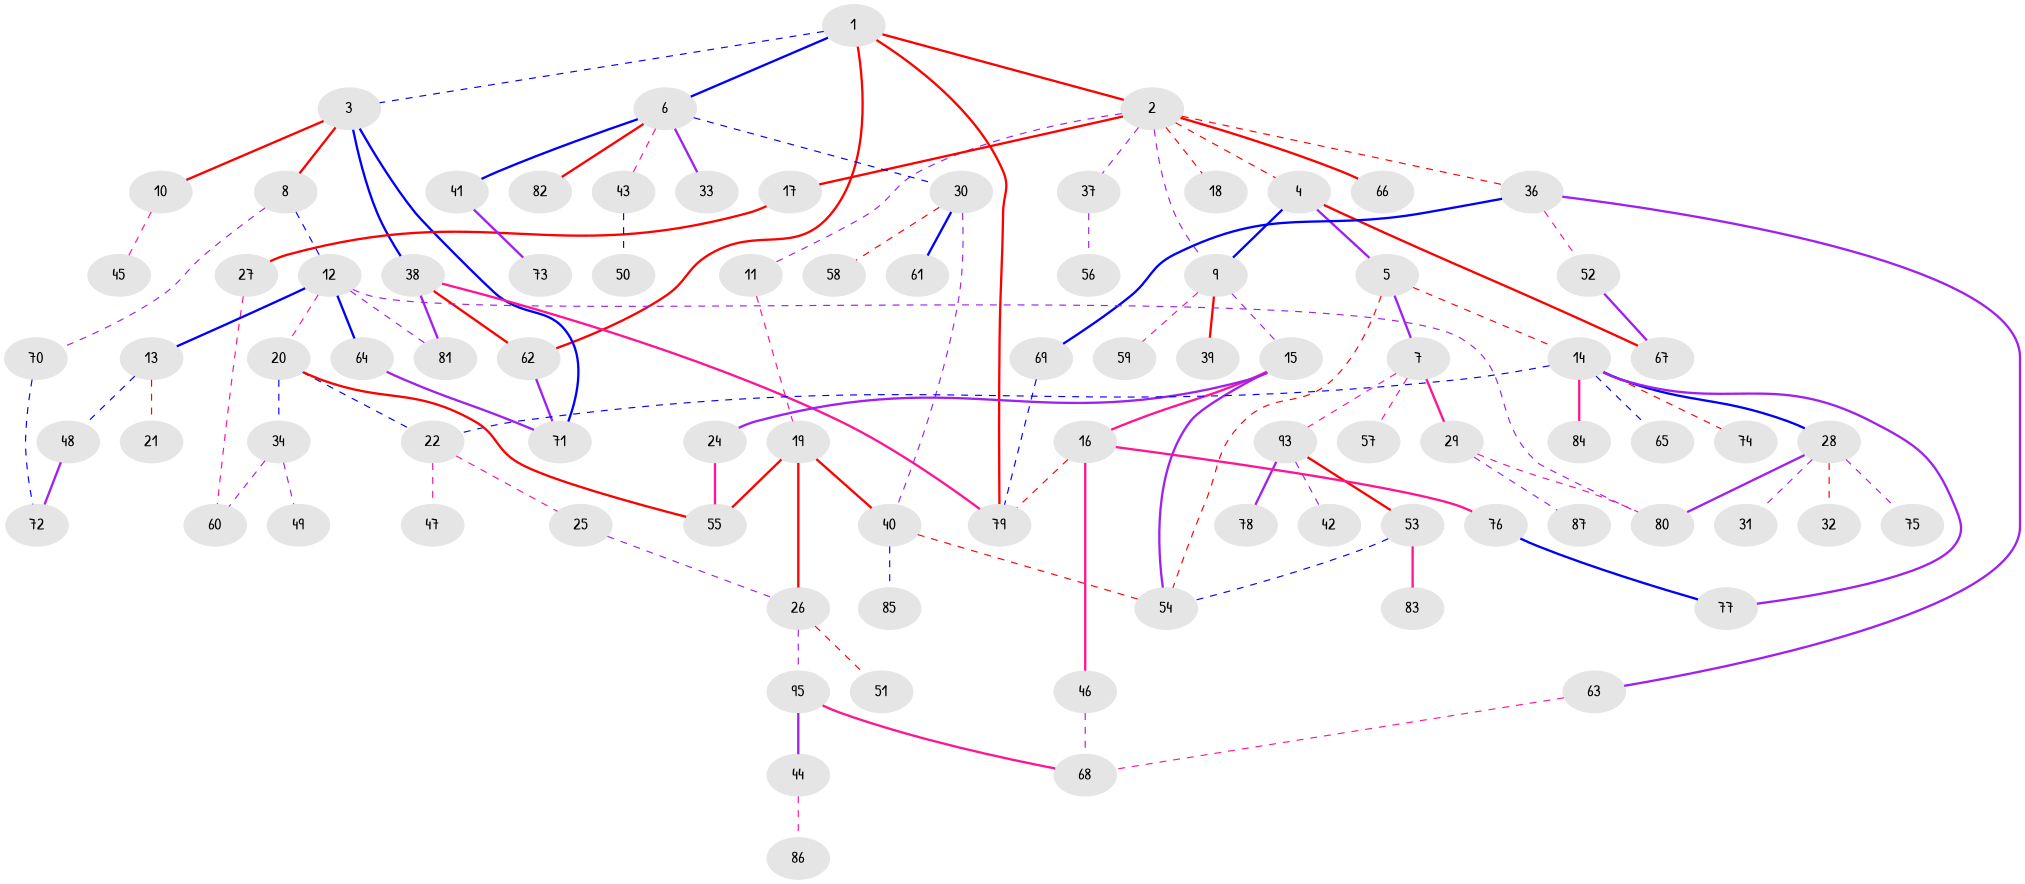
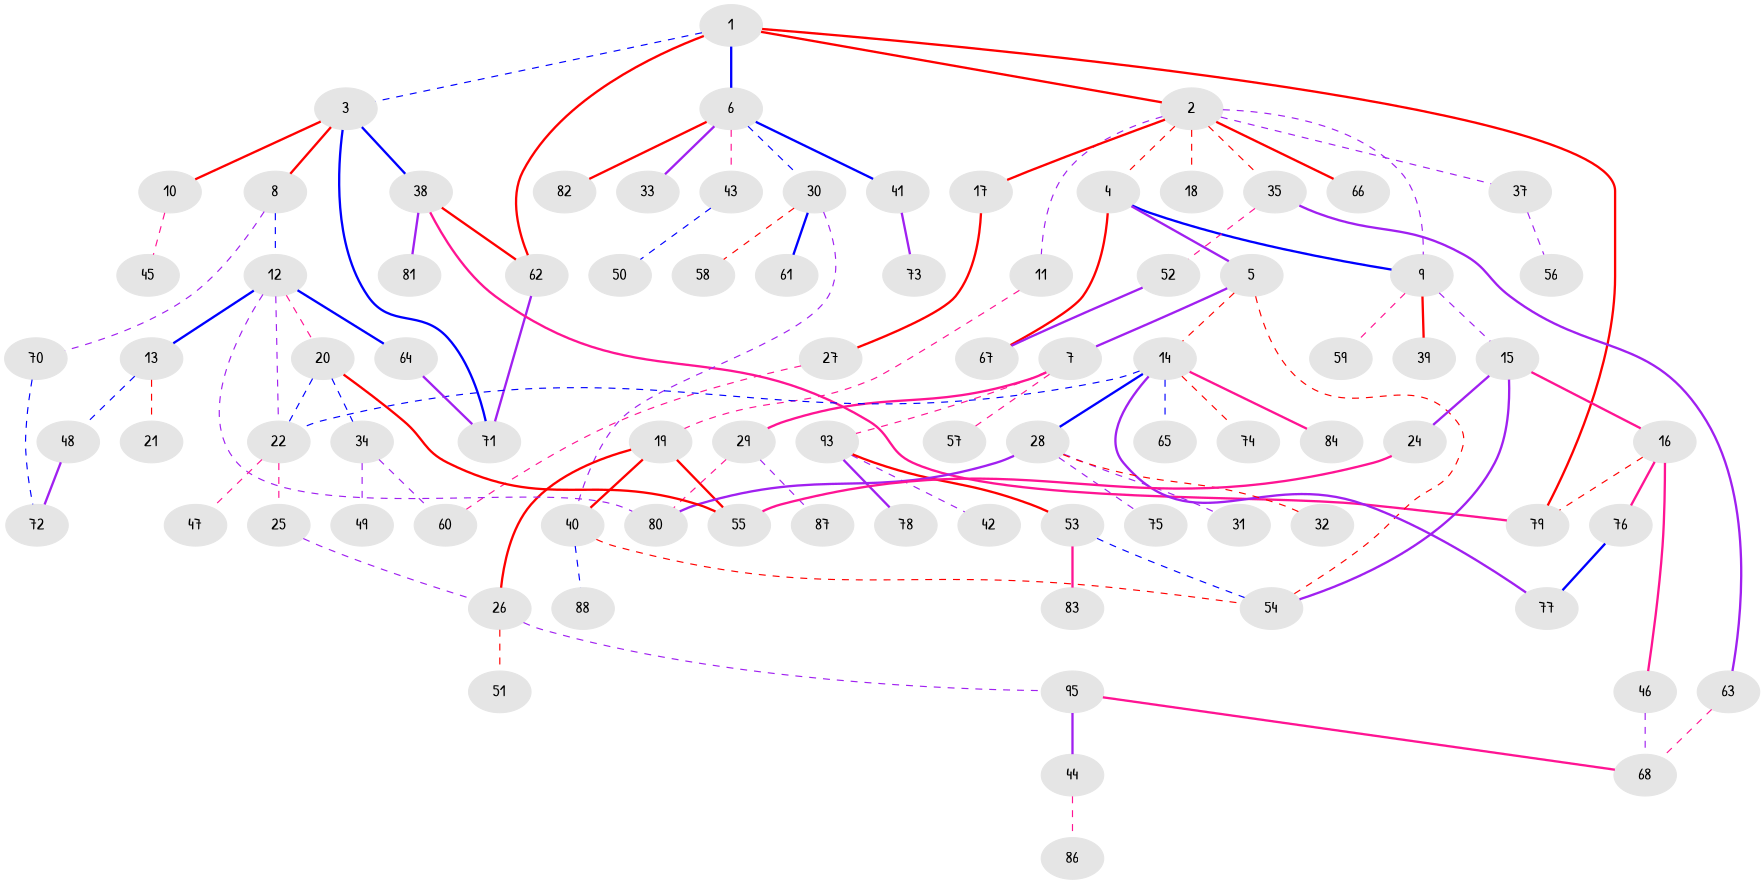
(1532, 192) -> (1275, 192)
(387, 317) -> (277, 359)
(1041, 359) -> none
(890, 609) -> (583, 609)
